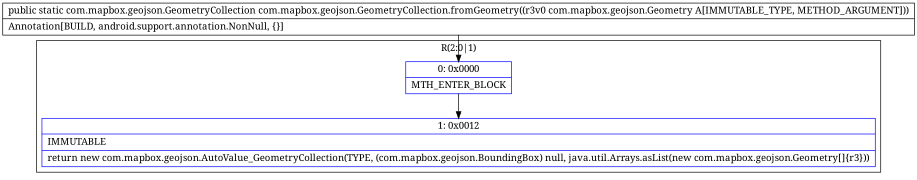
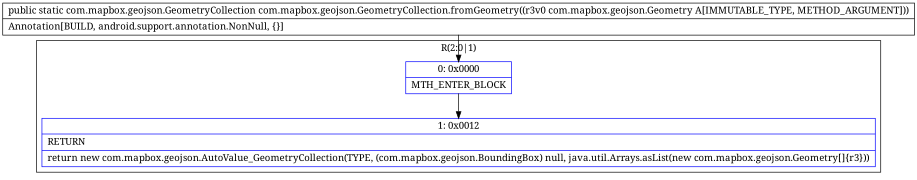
(77, 142) -> (66, 142)
